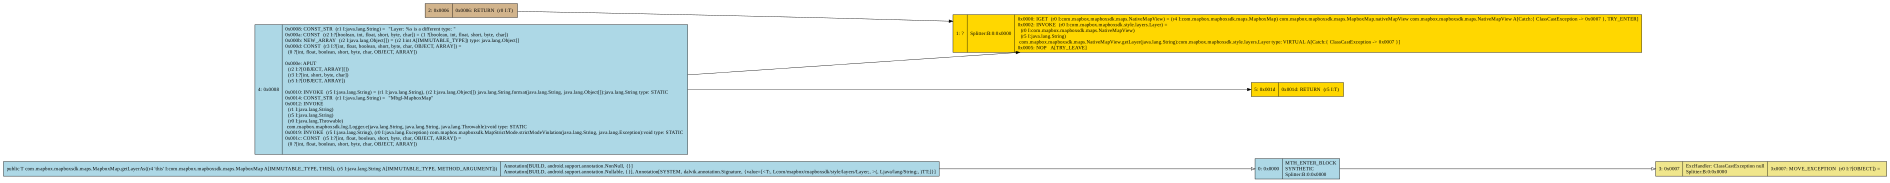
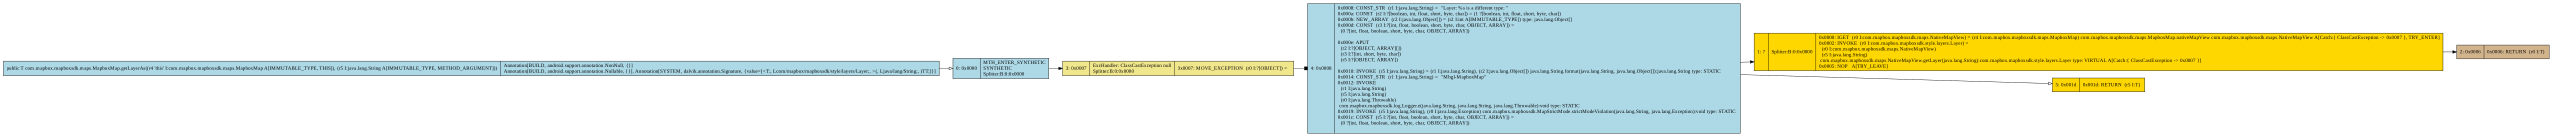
(733, 16) -> (2448, 52)
none -> (1299, 68)
(967, 90) -> (1894, 79)
(1311, 163) -> (1014, 62)
(1496, 169) -> (1054, 68)
